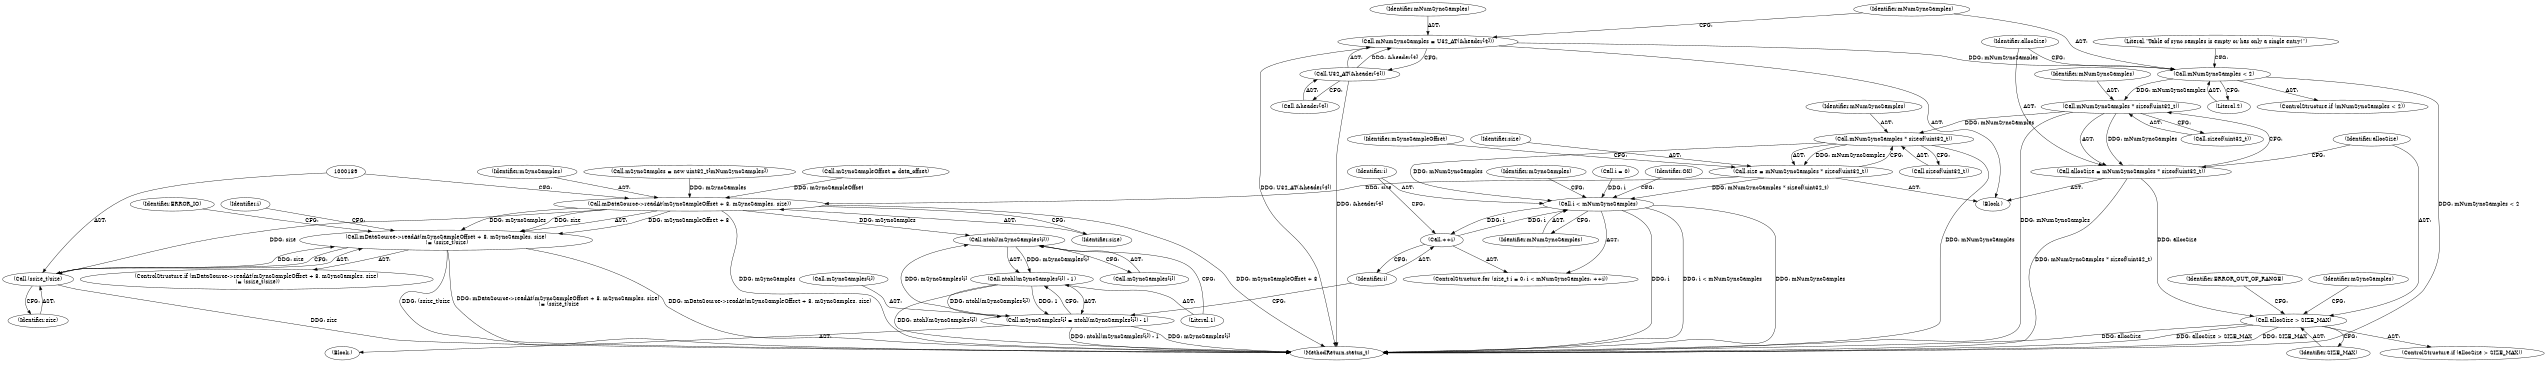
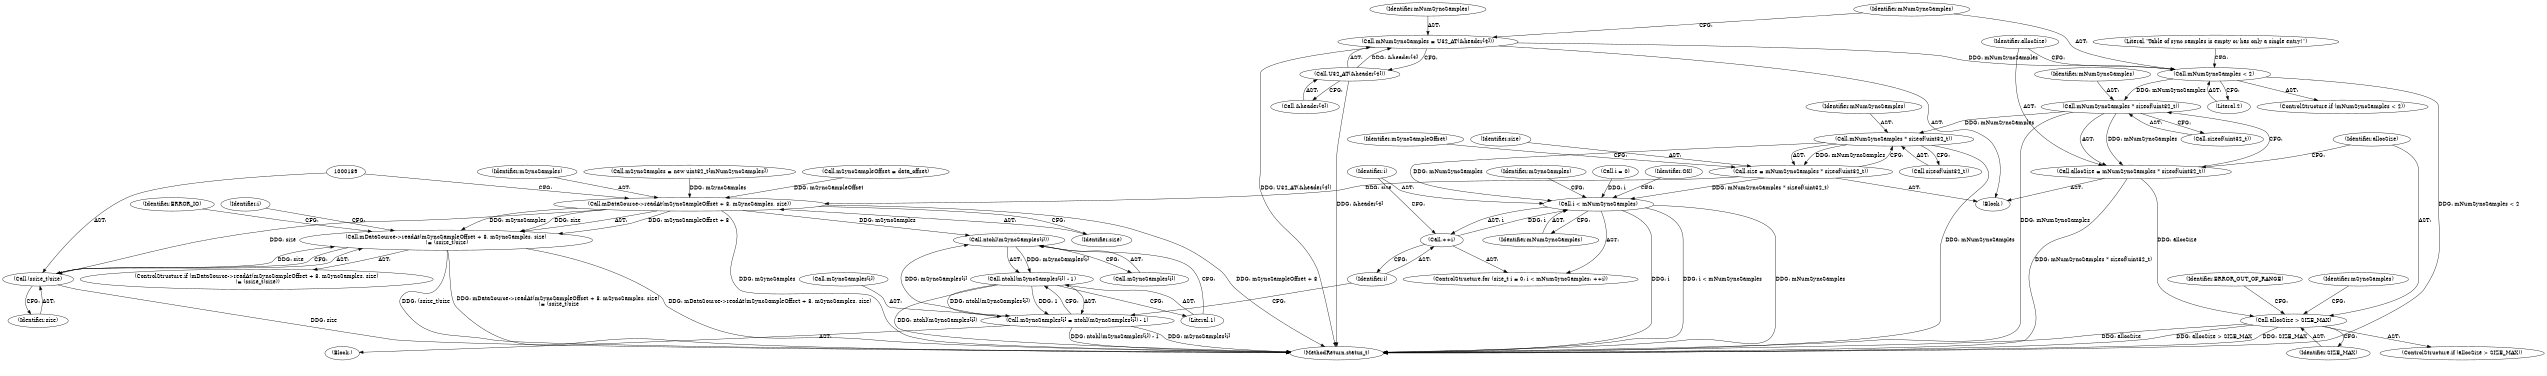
(1496, 221) -> (1496, 221)
none -> (1120, 300)
